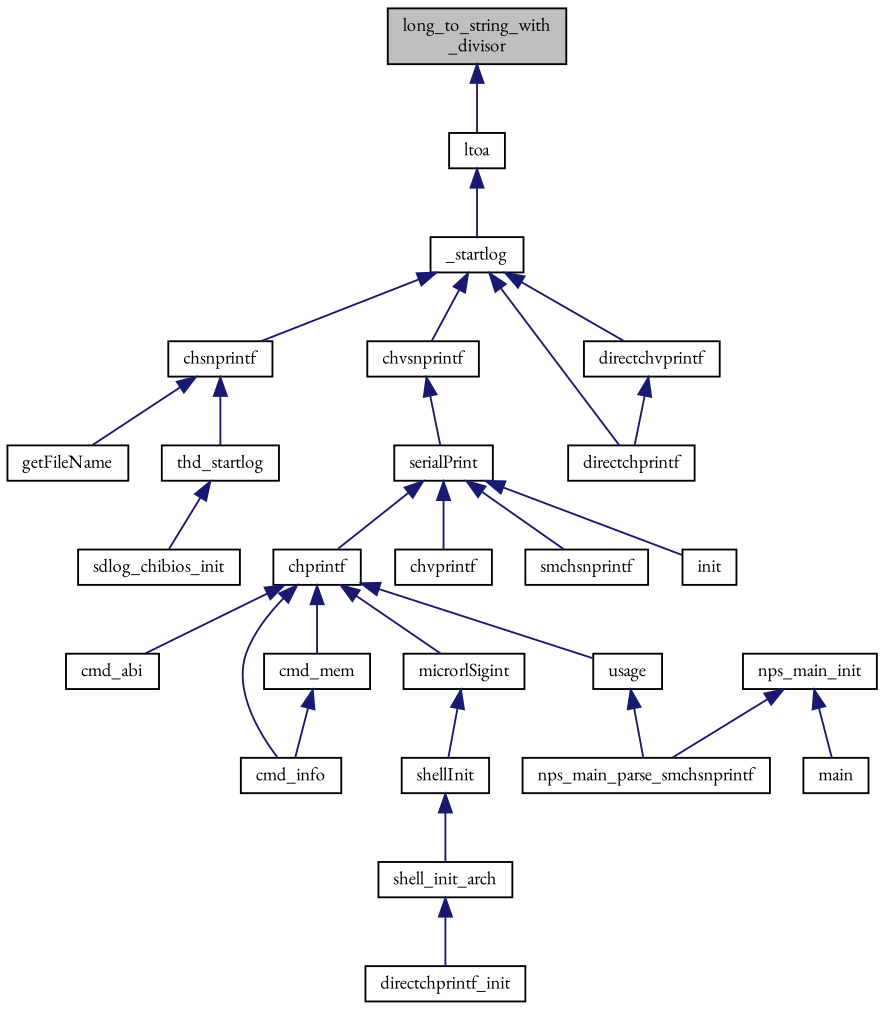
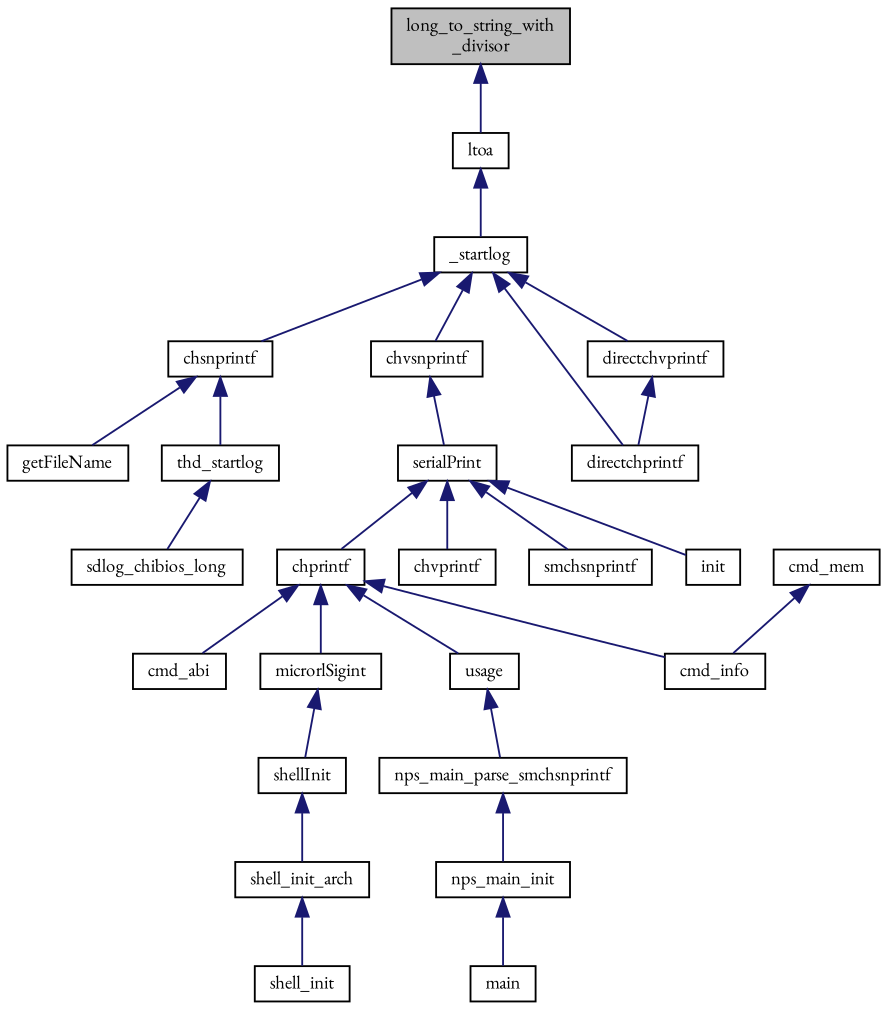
(159, 567) -> (157, 567)
(317, 629) -> none
(720, 729) -> (503, 837)
(445, 984) -> (302, 984)
